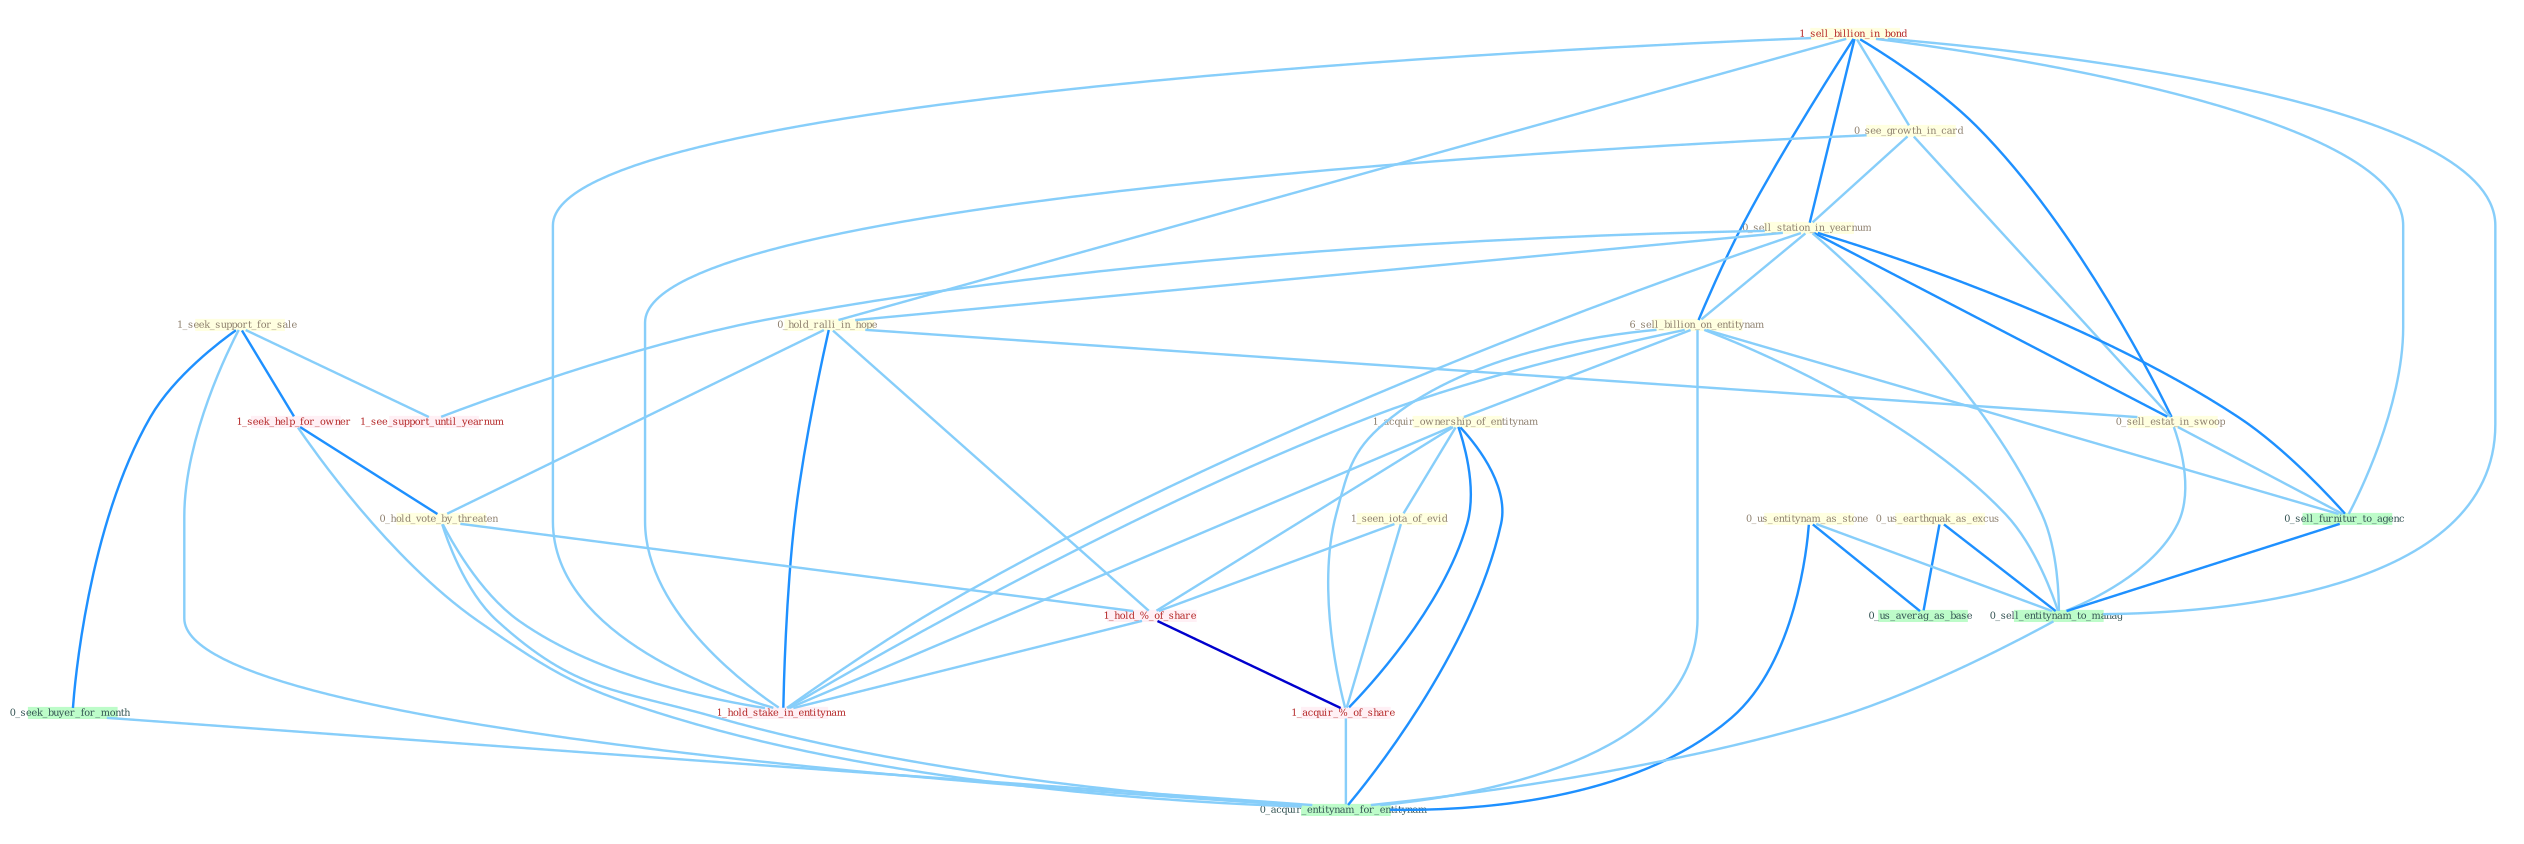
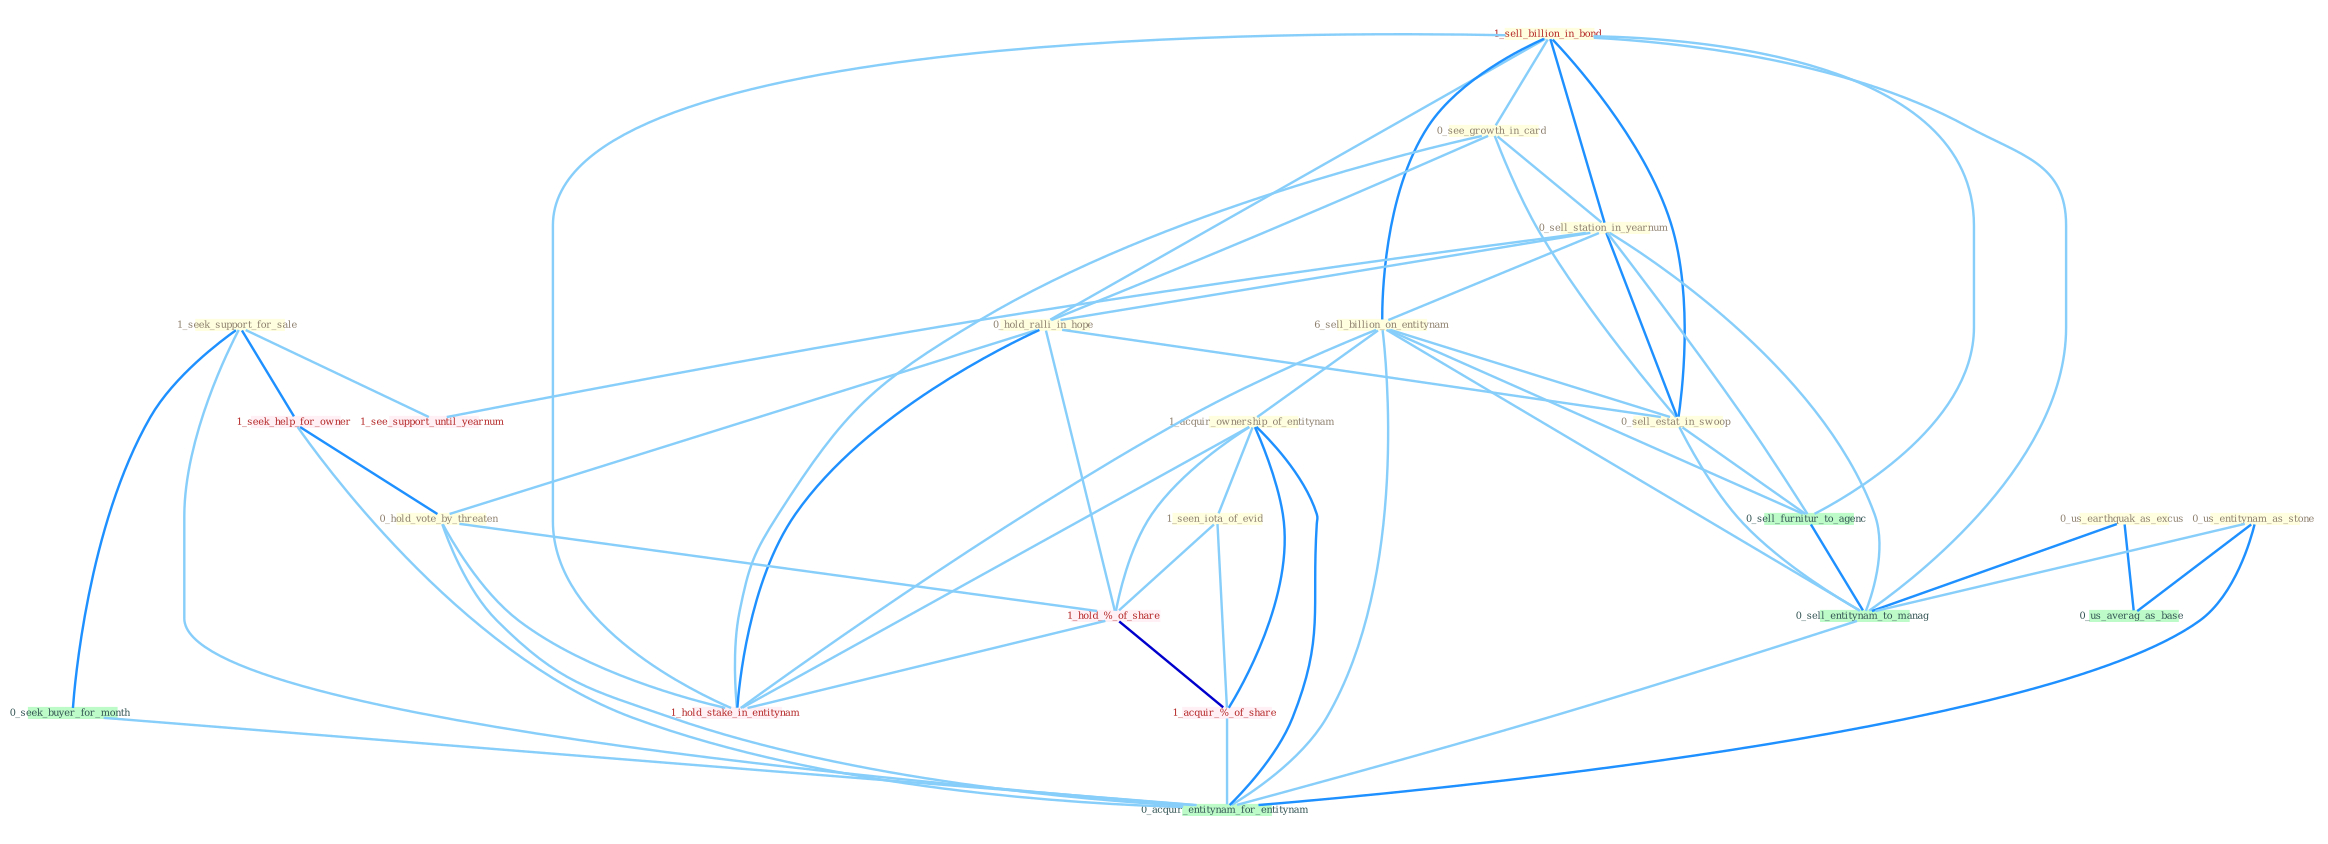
none -> (1270, 230)
(2059, 322) -> (1711, 371)
(1278, 437) -> none
(1370, 437) -> (1530, 373)
